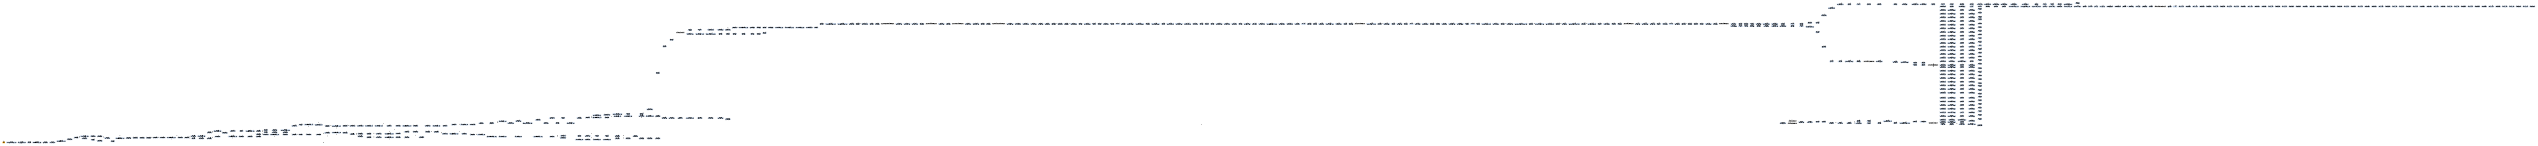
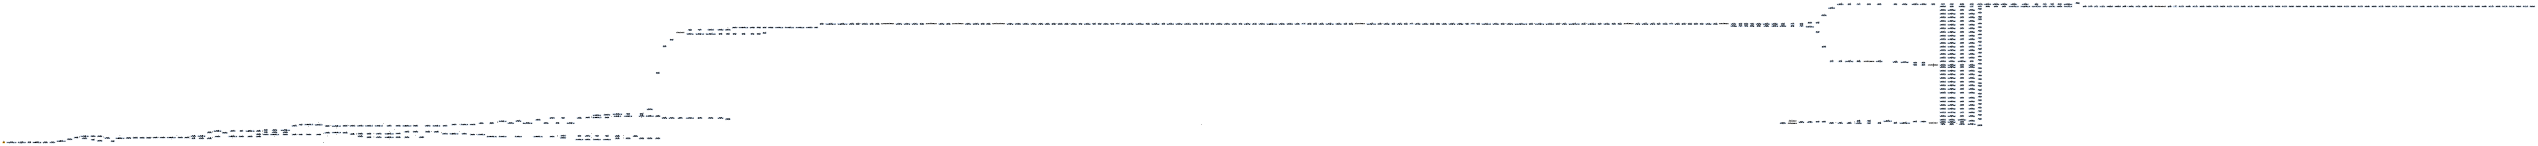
(2078, 7) -> none
